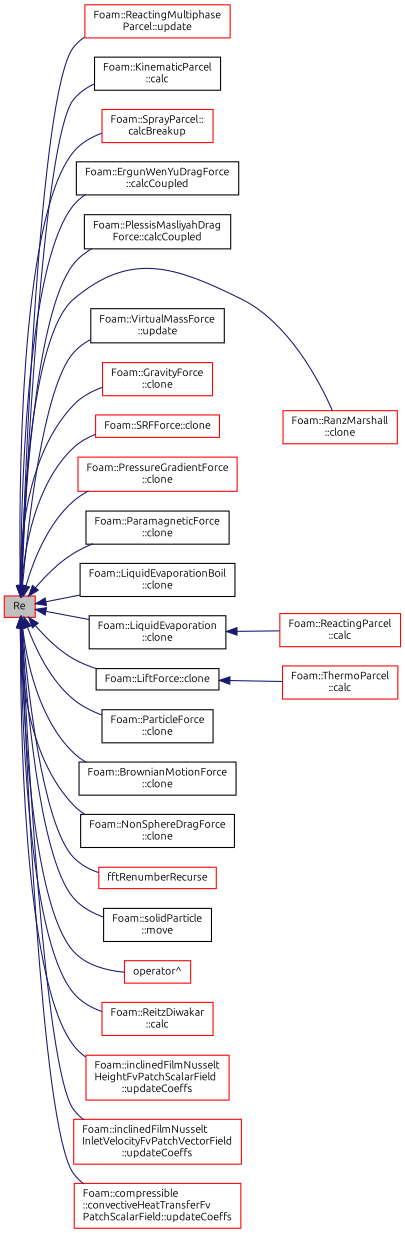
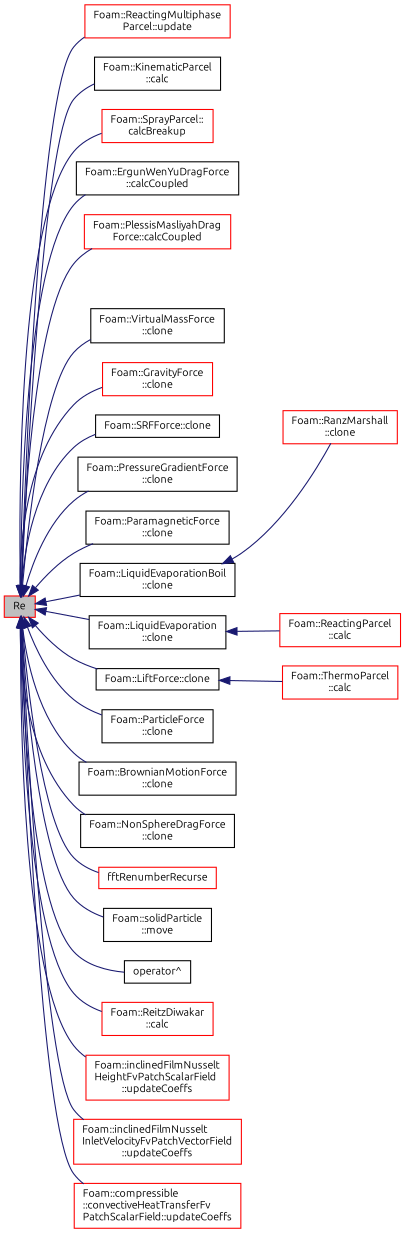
(158, 232) -> (158, 232)
(87, 289) -> (289, 507)
(158, 326) -> (158, 326)
(158, 426) -> (158, 426)
(158, 474) -> (158, 474)
(158, 972) -> (158, 972)
